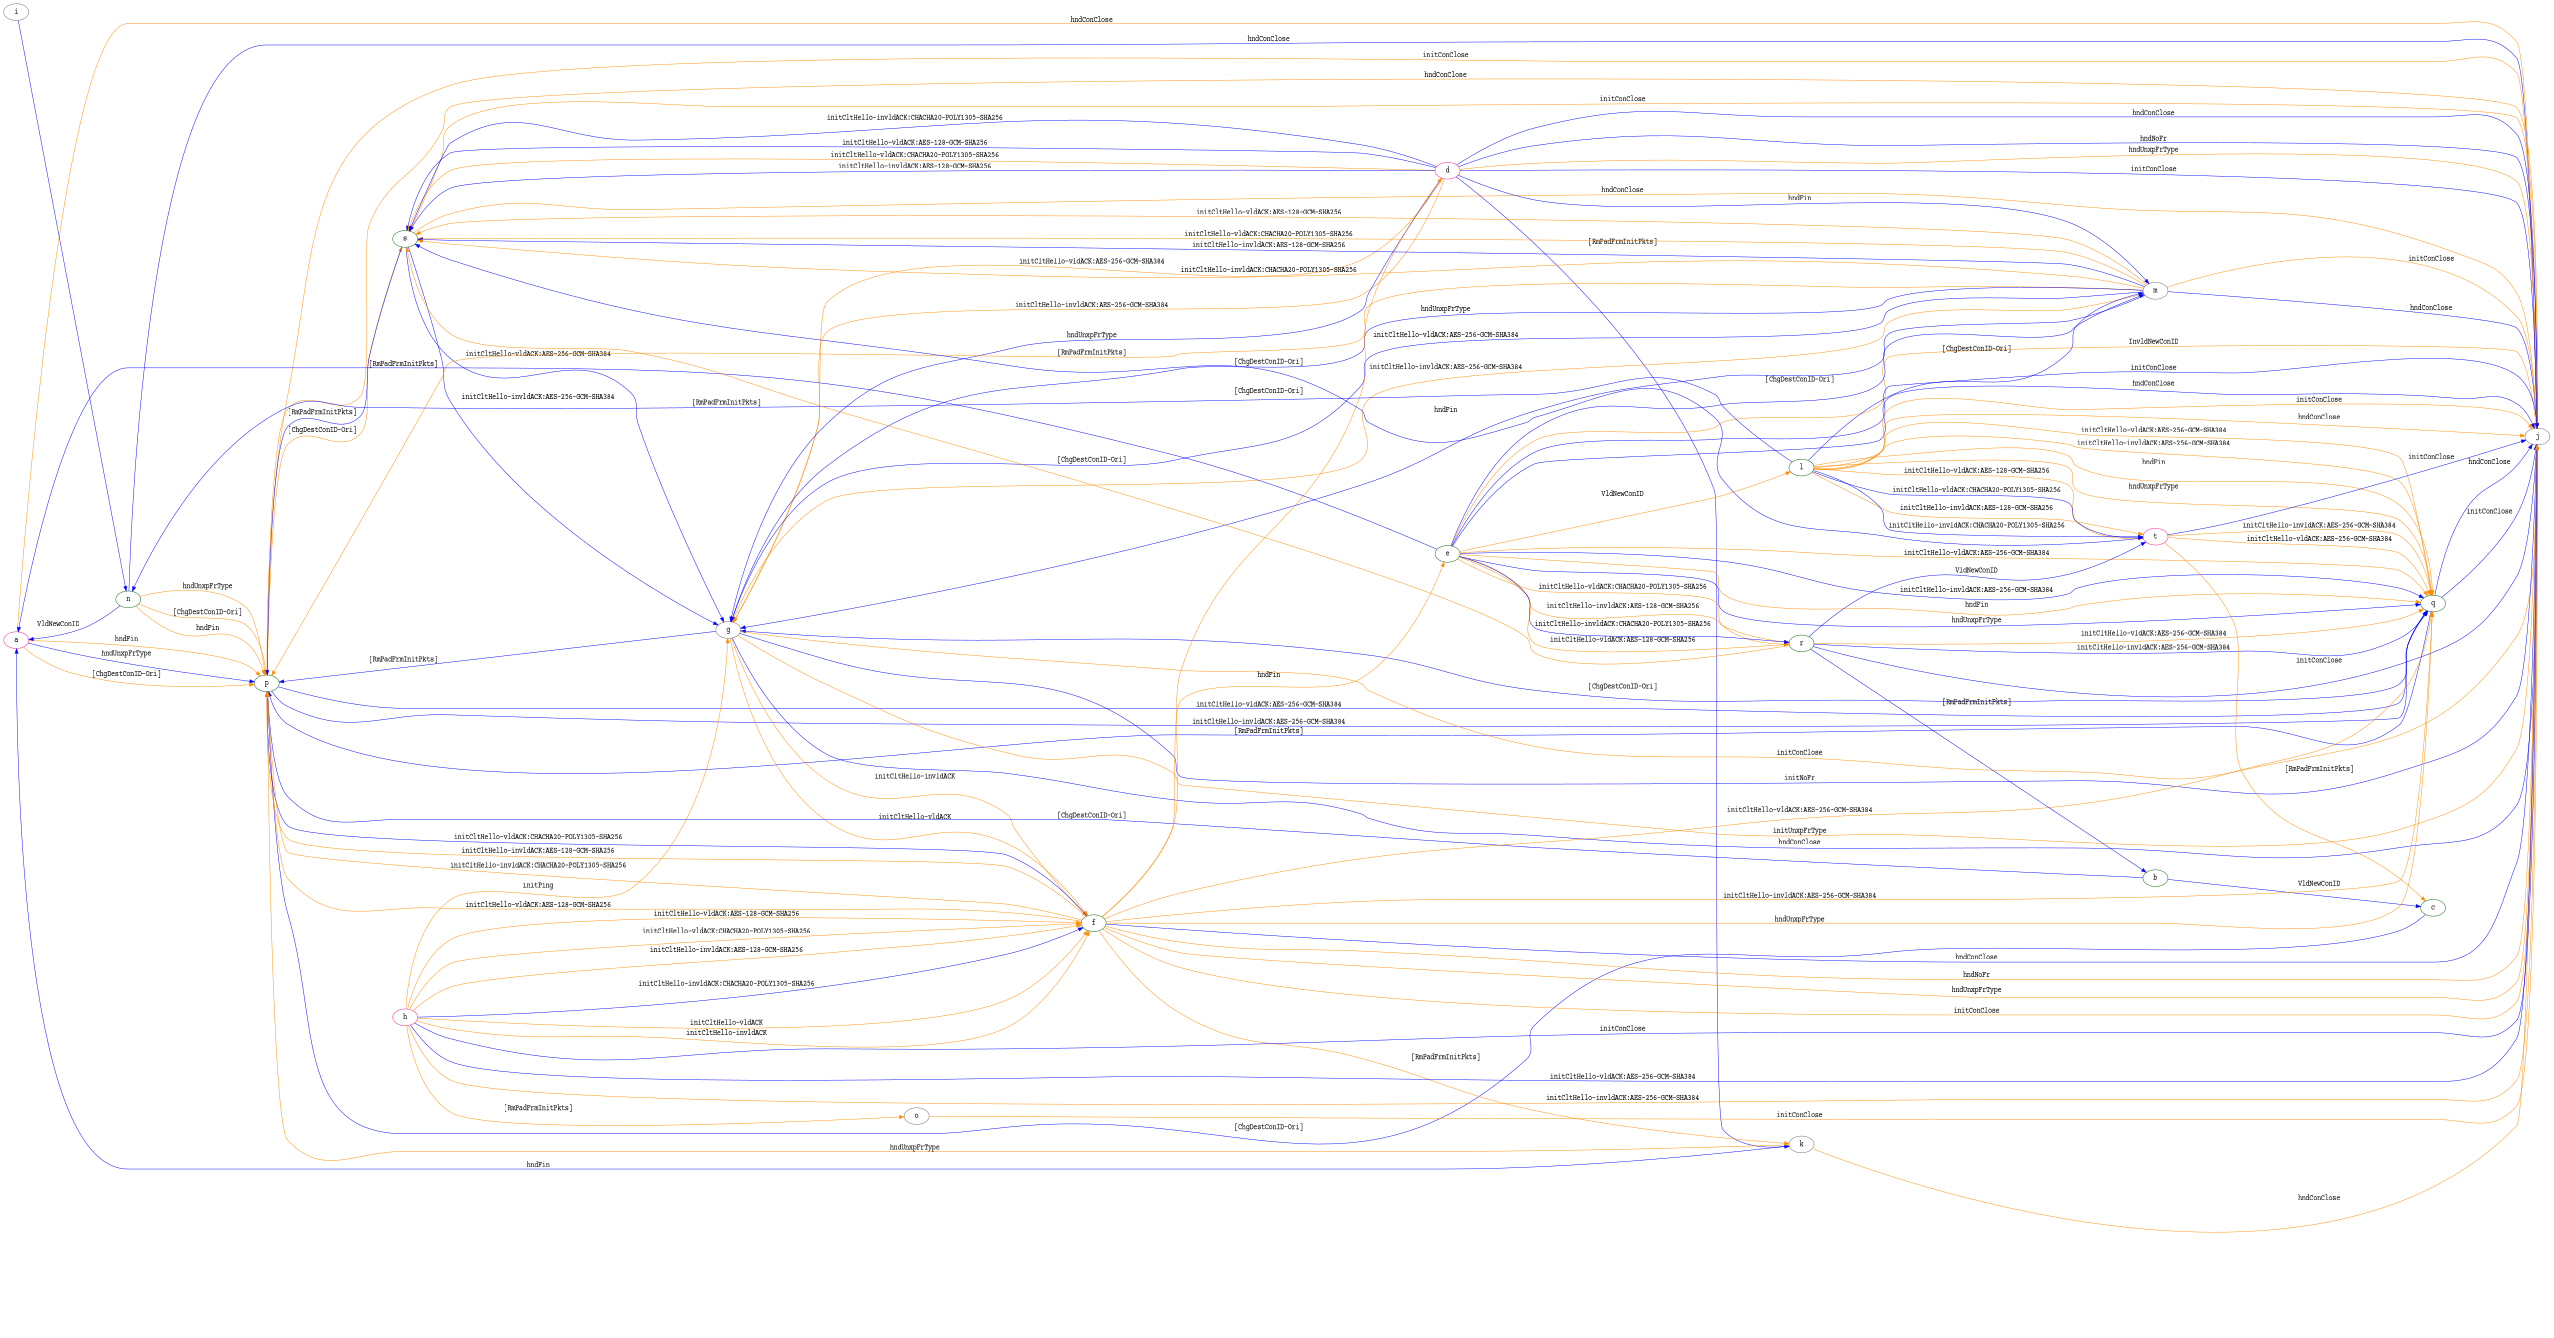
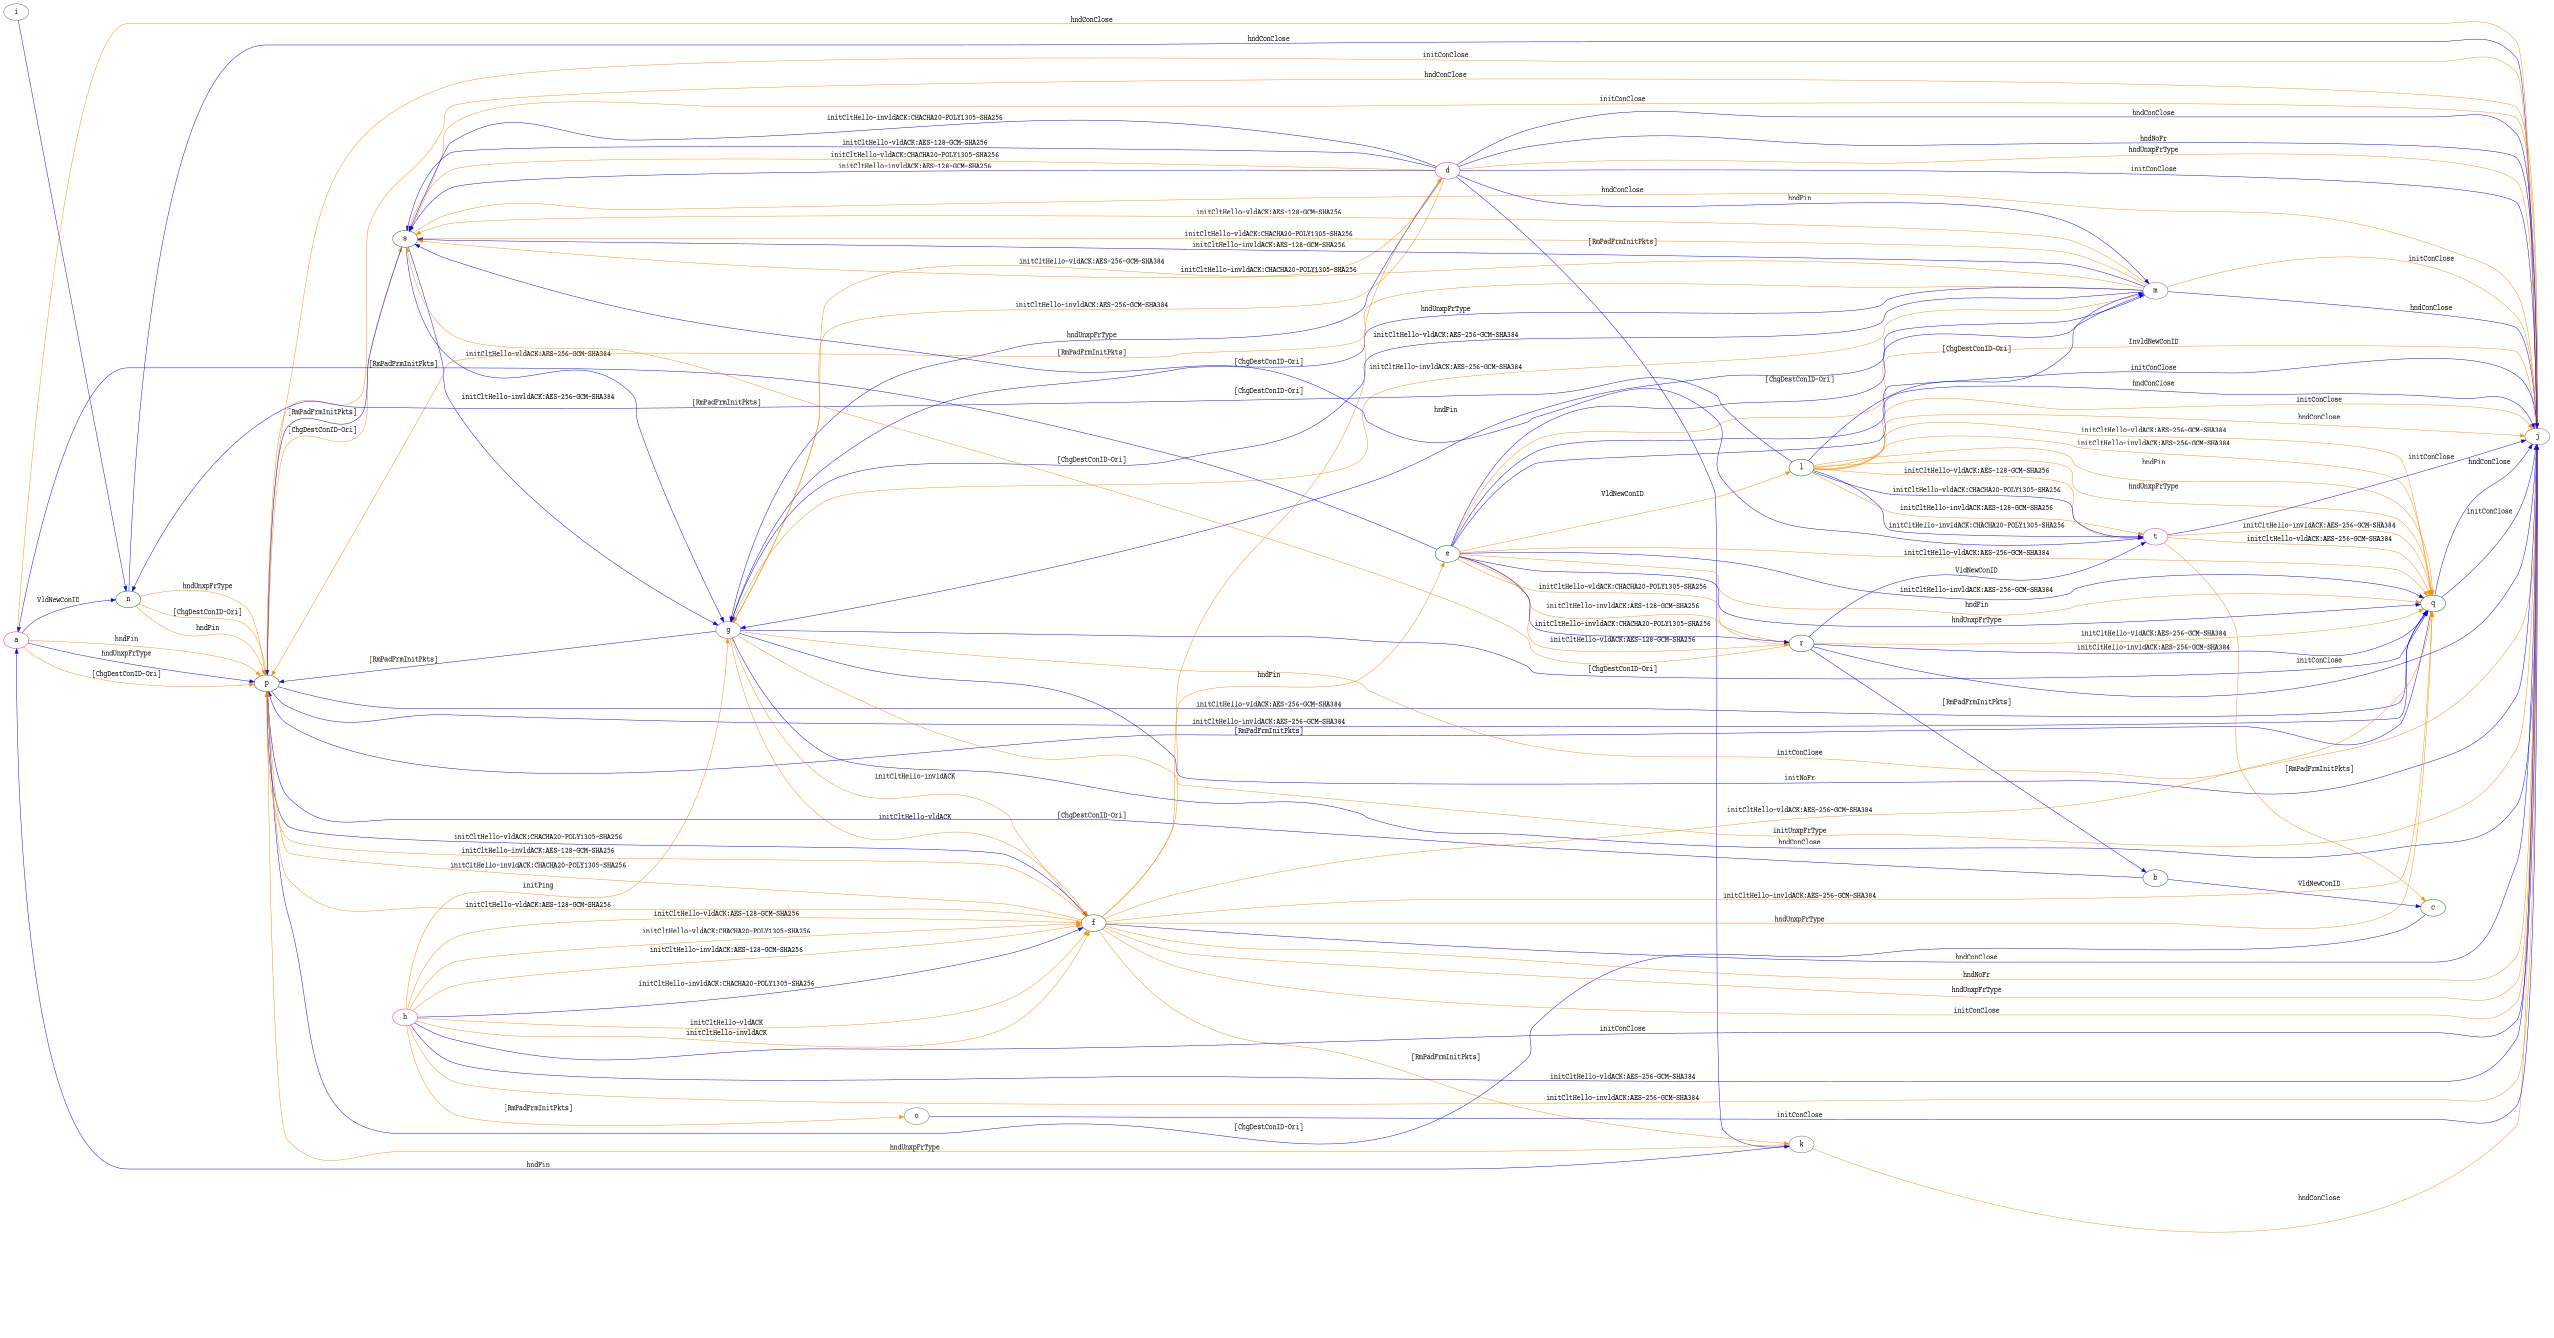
(80, 630) -> (63, 609)
(1611, 698) -> (1592, 676)
(2054, 1119) -> (2054, 1119)
